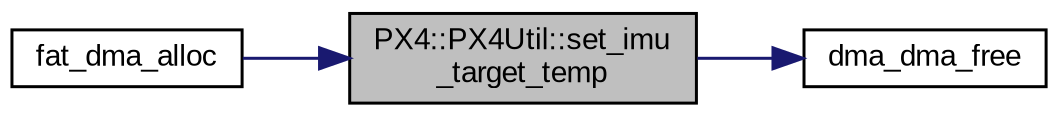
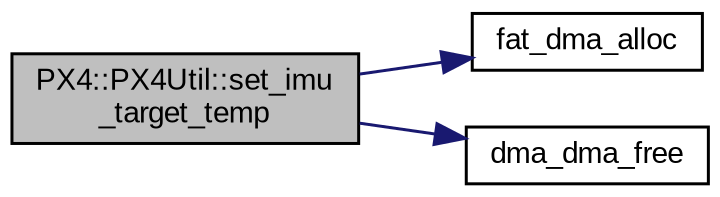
(281, 58) -> (401, 68)
